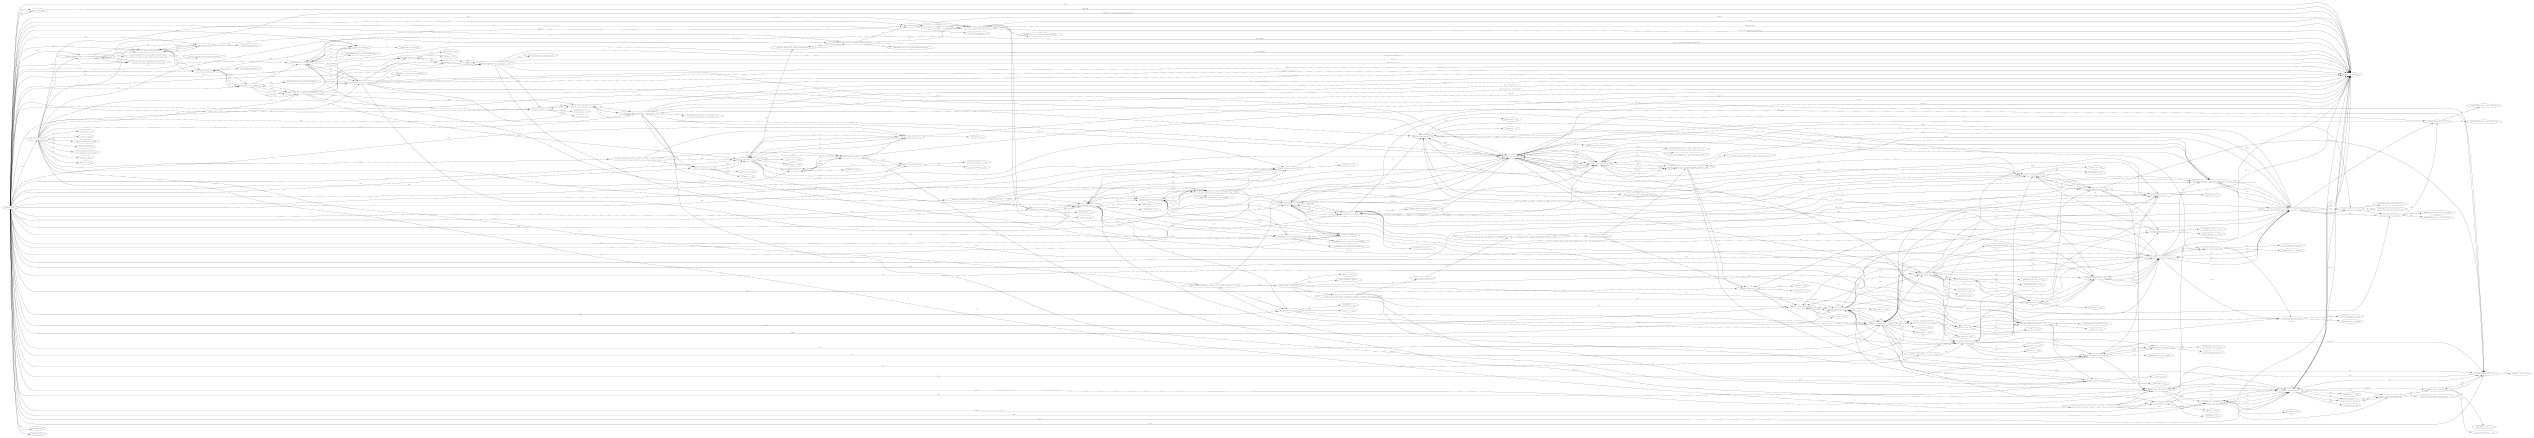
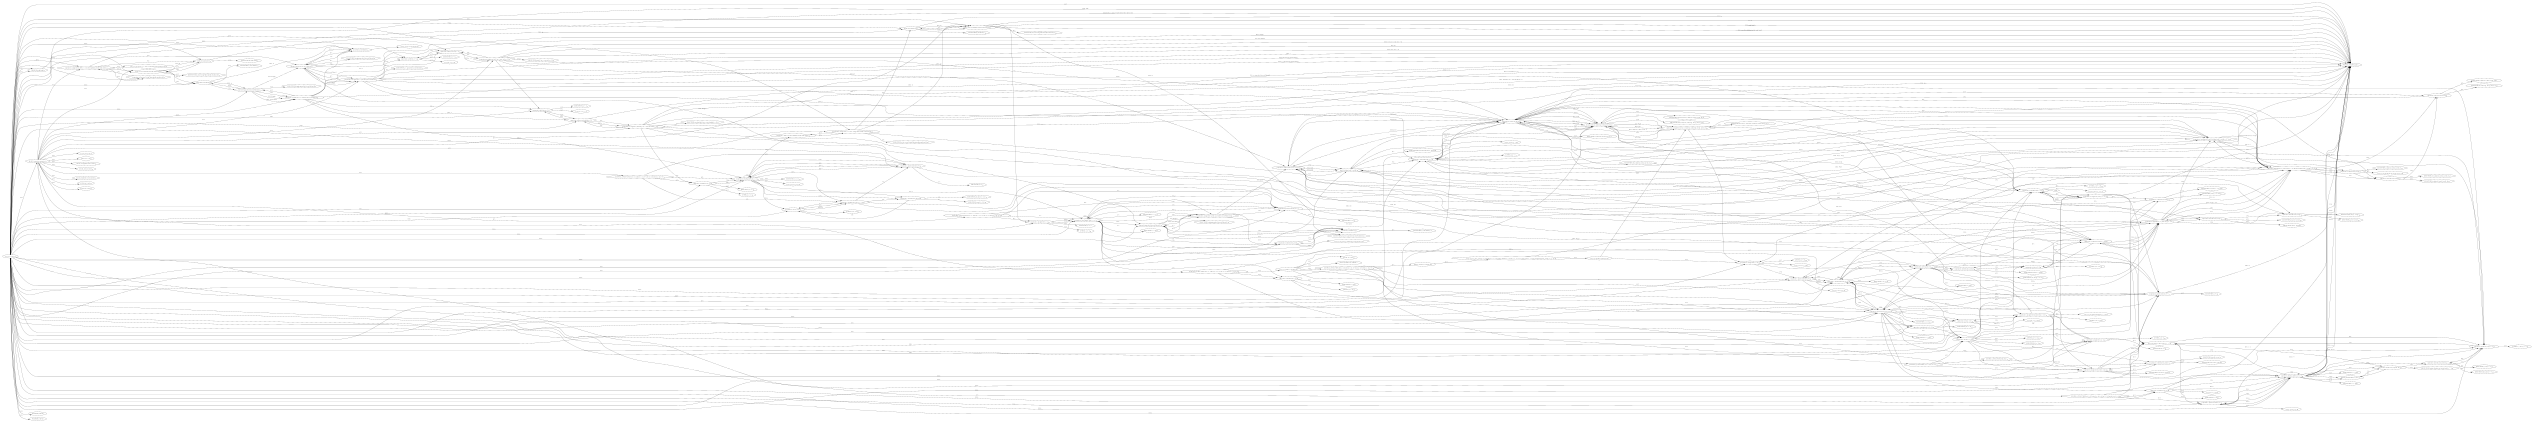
(1965, 290) -> none
